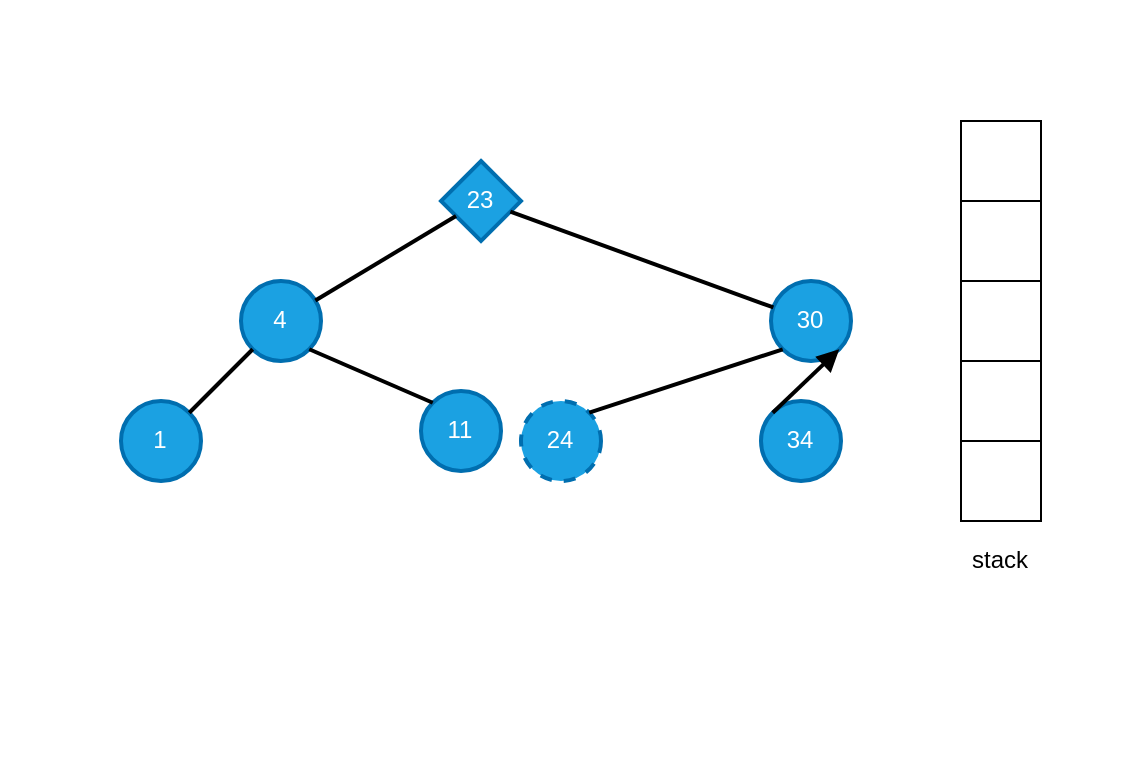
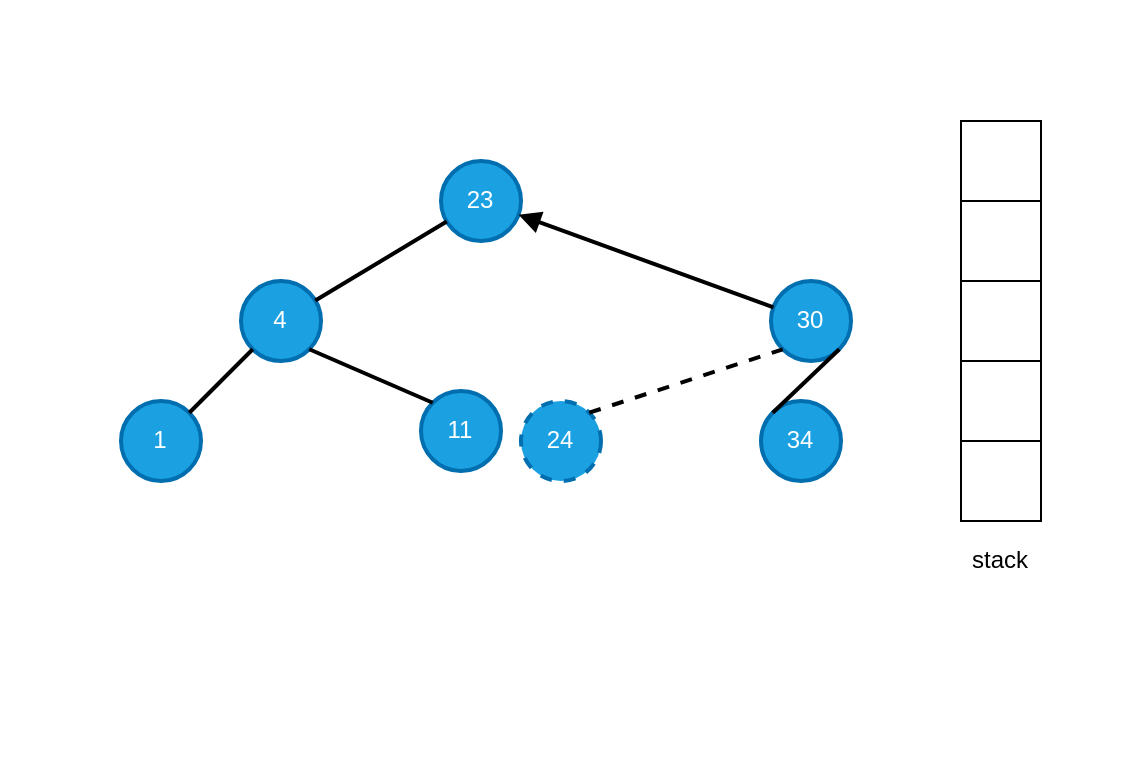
(481, 201) -> (481, 201)
(525, 217) -> (539, 222)
(824, 364) -> (831, 357)
(628, 400) -> (628, 400)
